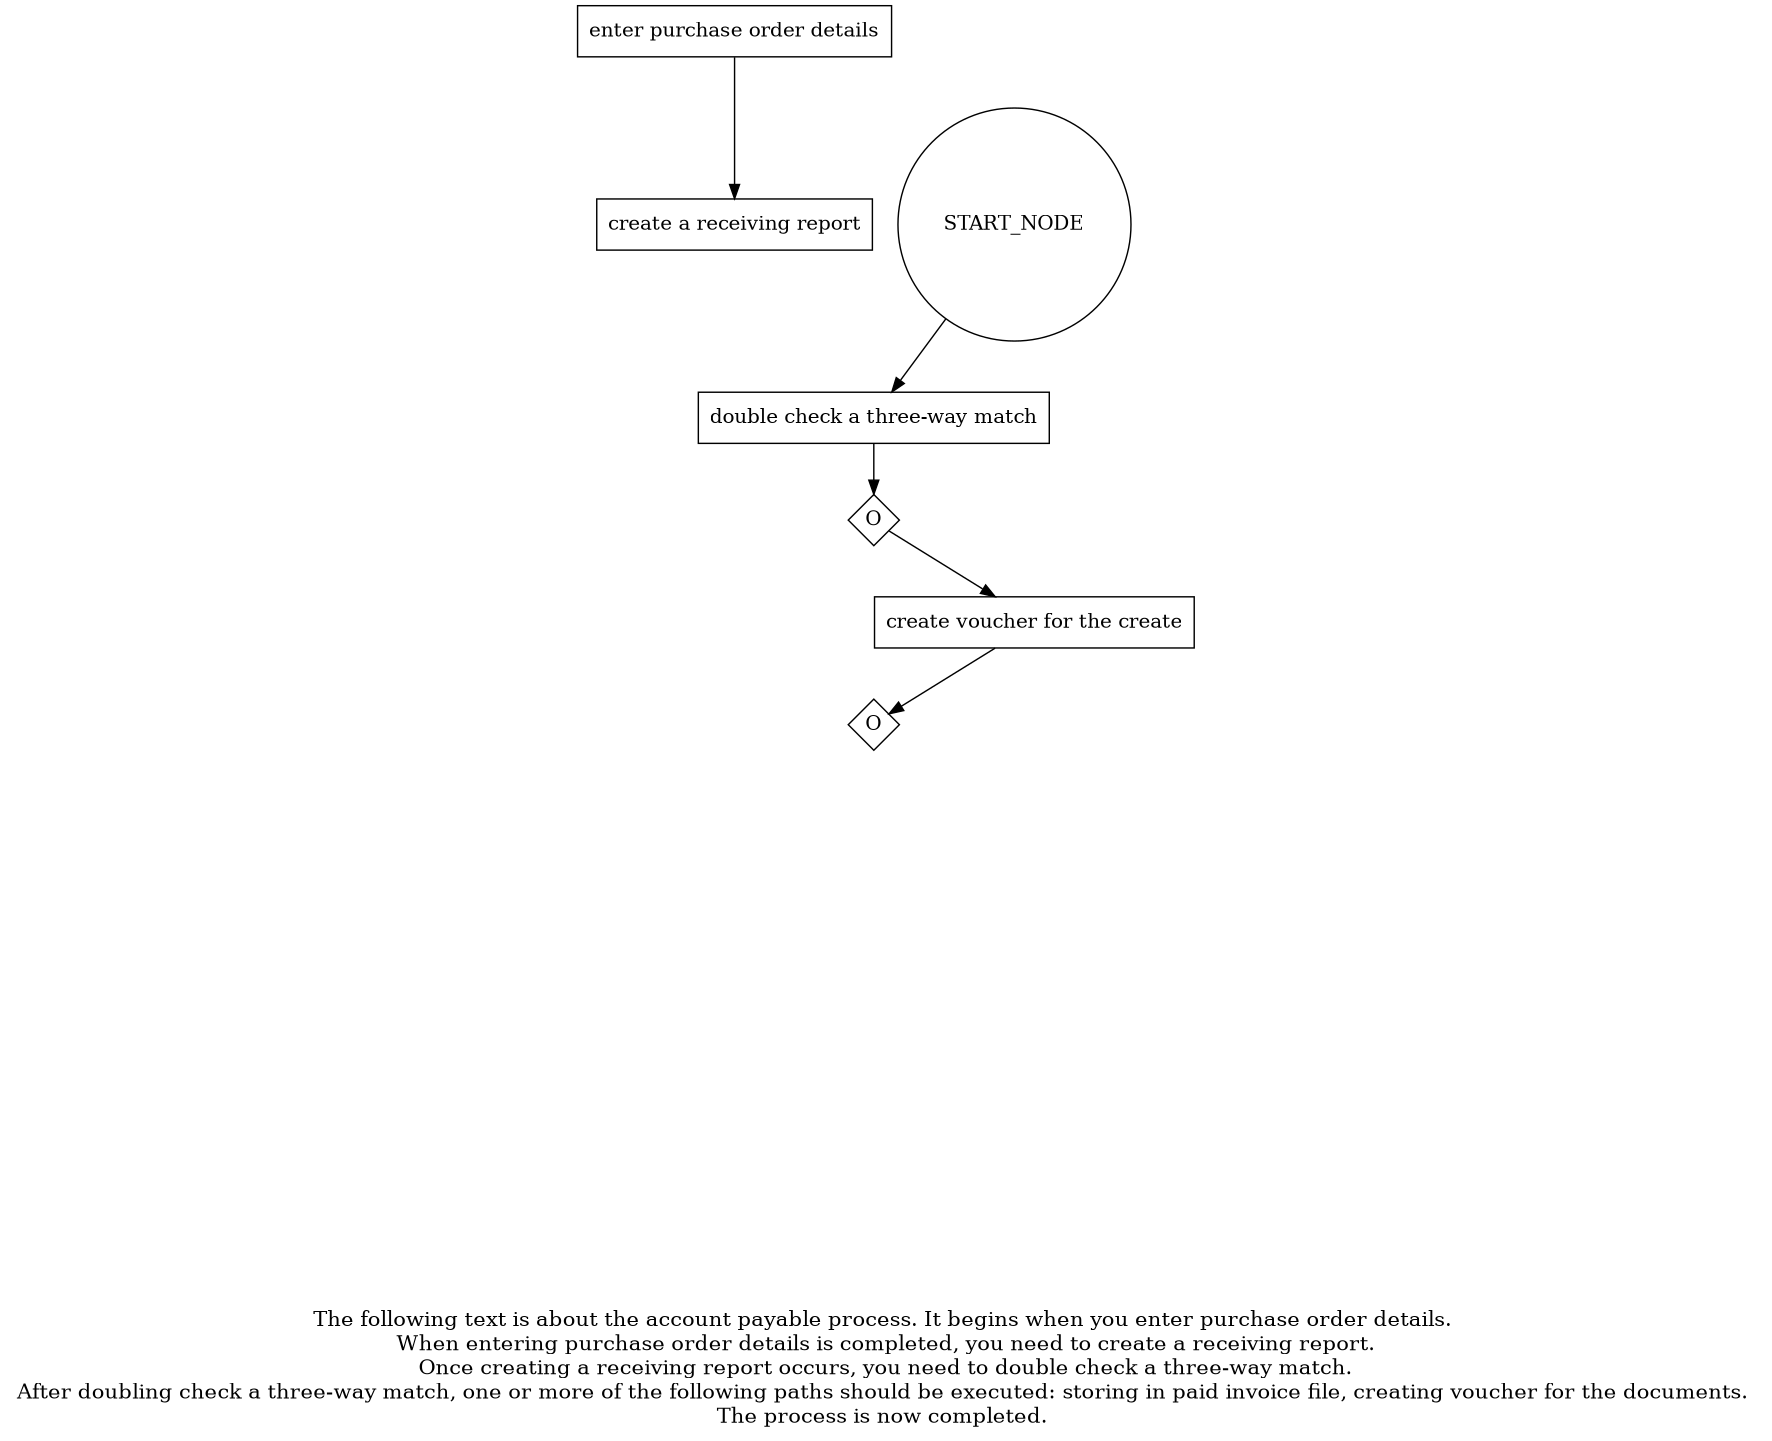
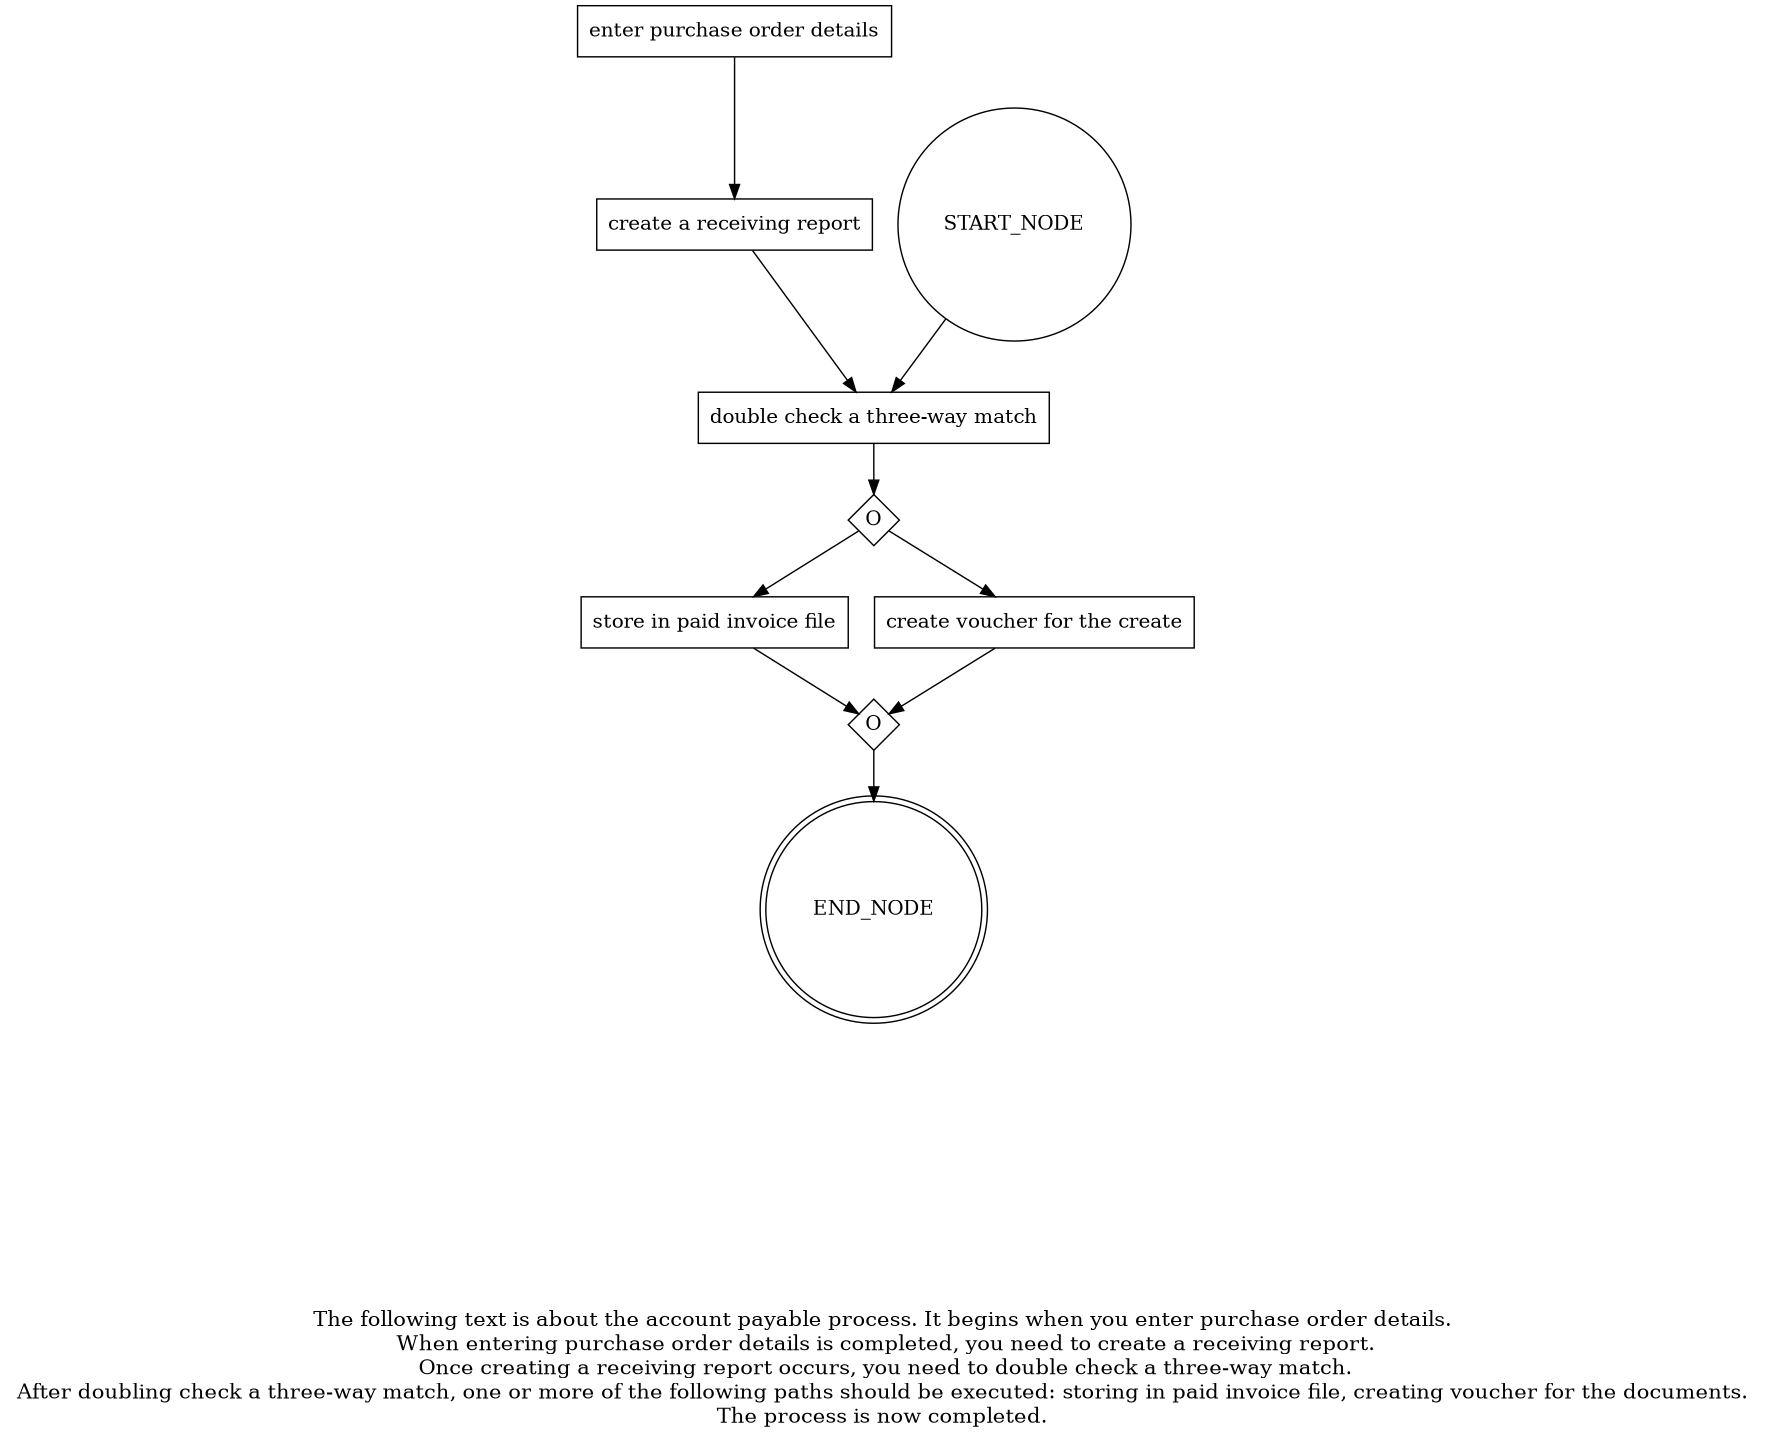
none -> (800, 315)
none -> (715, 622)
none -> (874, 910)
